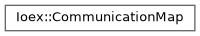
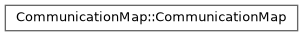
(100, 18) -> (151, 18)
